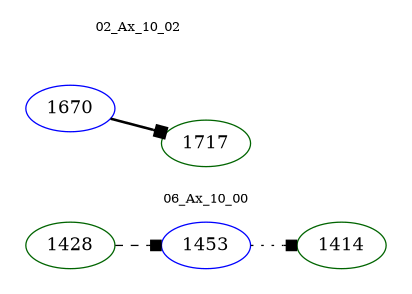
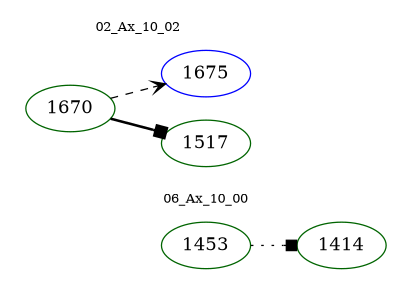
none -> (206, 74)
(70, 108) -> (70, 108)
(206, 143) -> (206, 143)
(70, 245) -> none
(206, 245) -> (206, 245)
